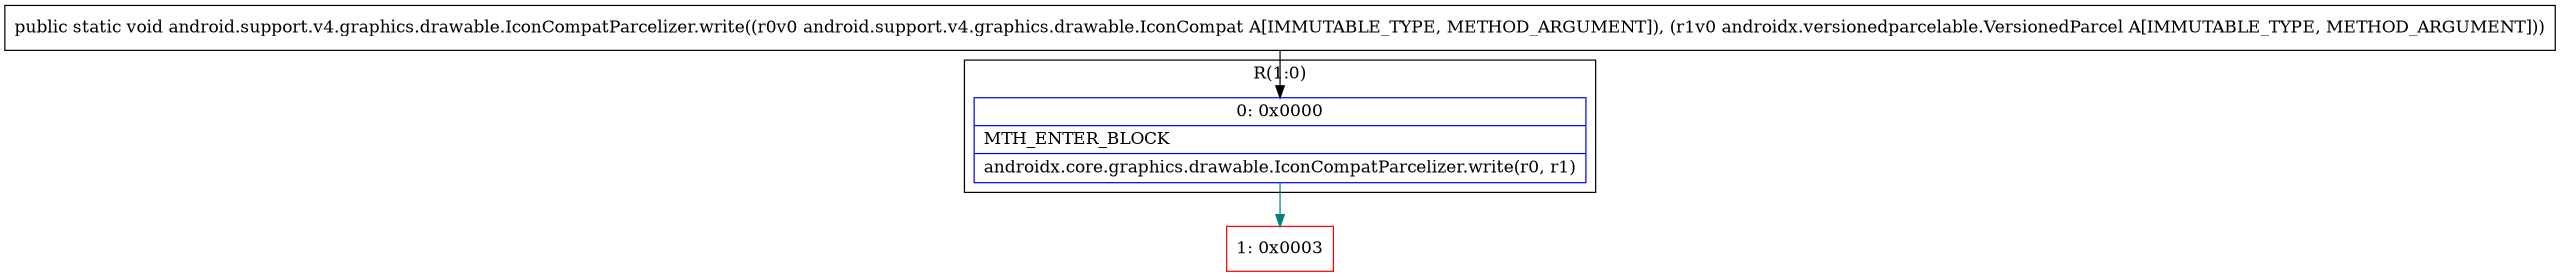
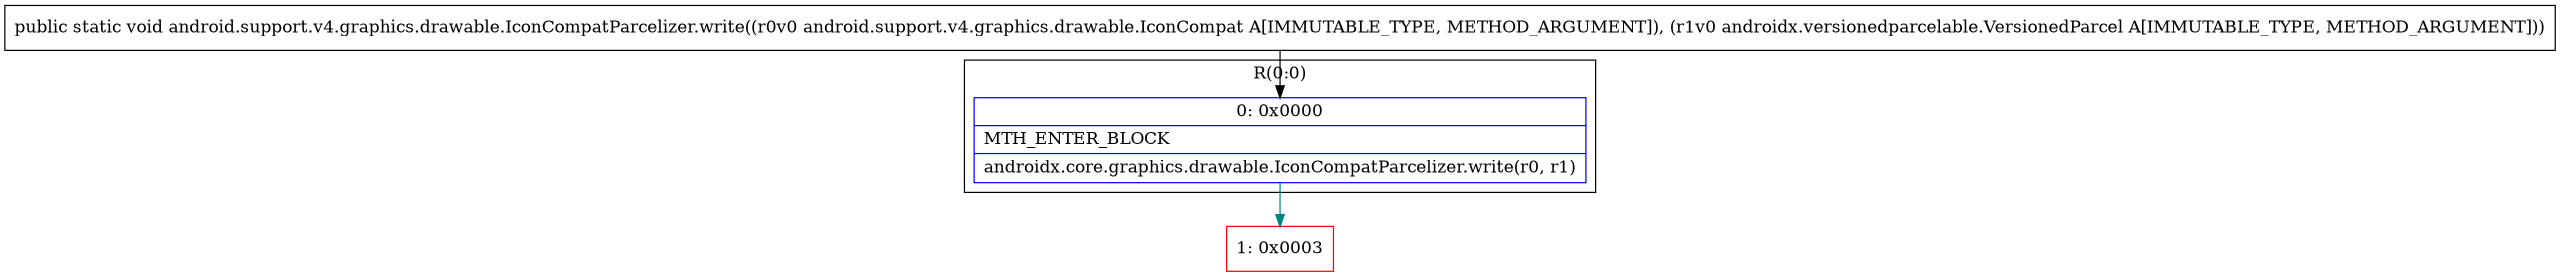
(1280, 74) -> (1280, 74)
